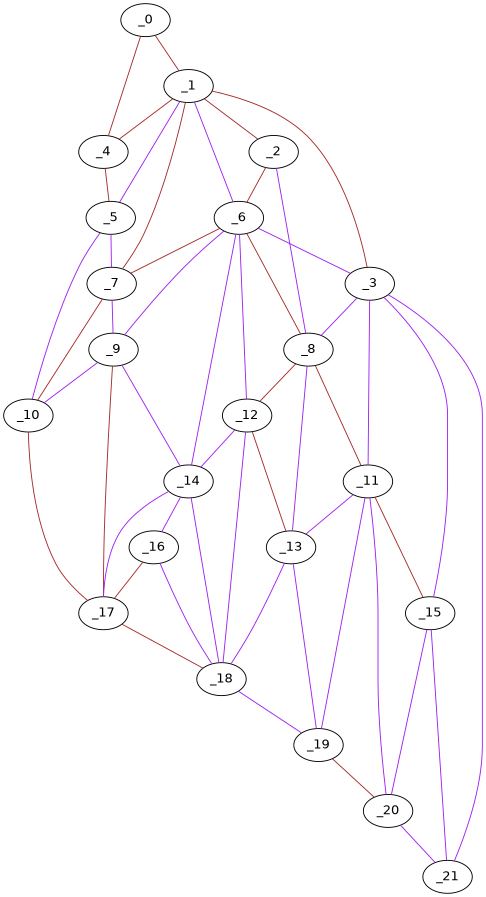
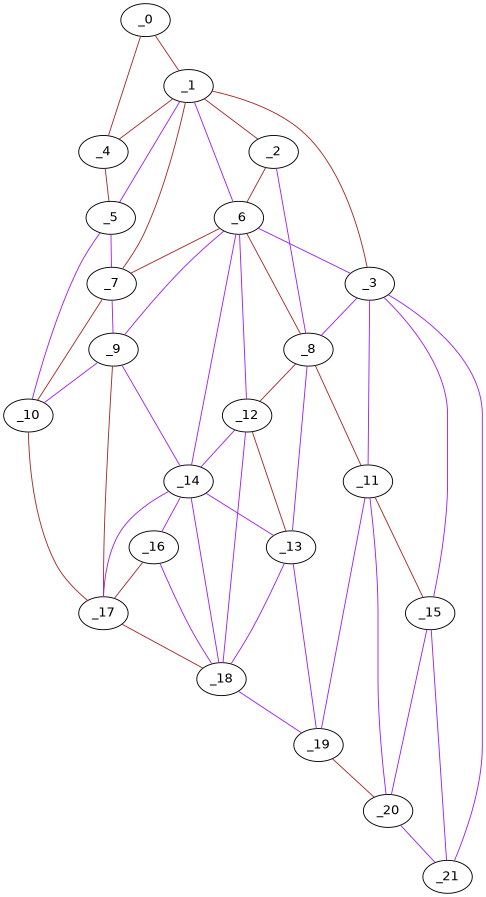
(329, 514) -> (243, 516)
